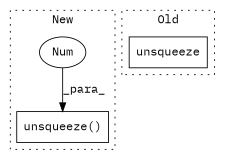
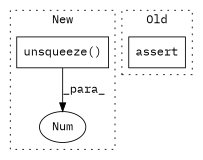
(168, 52) -> (157, 52)
(63, 85) -> (63, 85)
